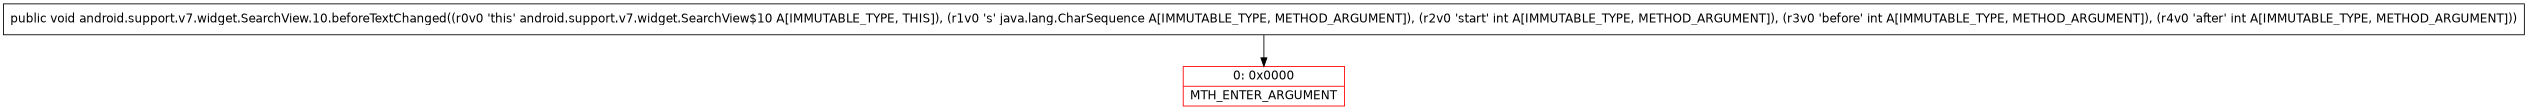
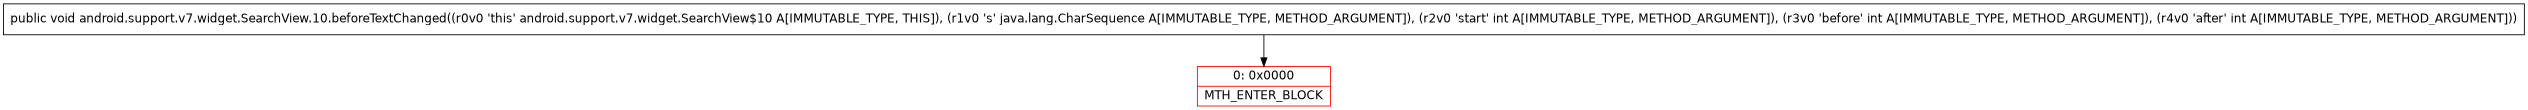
(1264, 96) -> (1264, 96)
